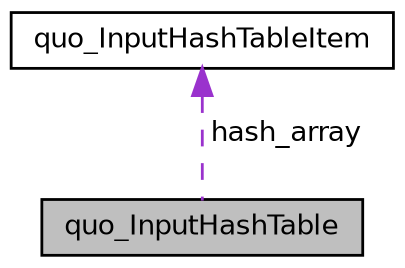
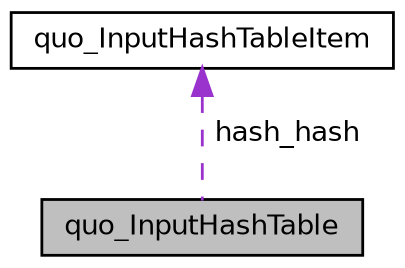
(283, 134) -> (283, 134)
